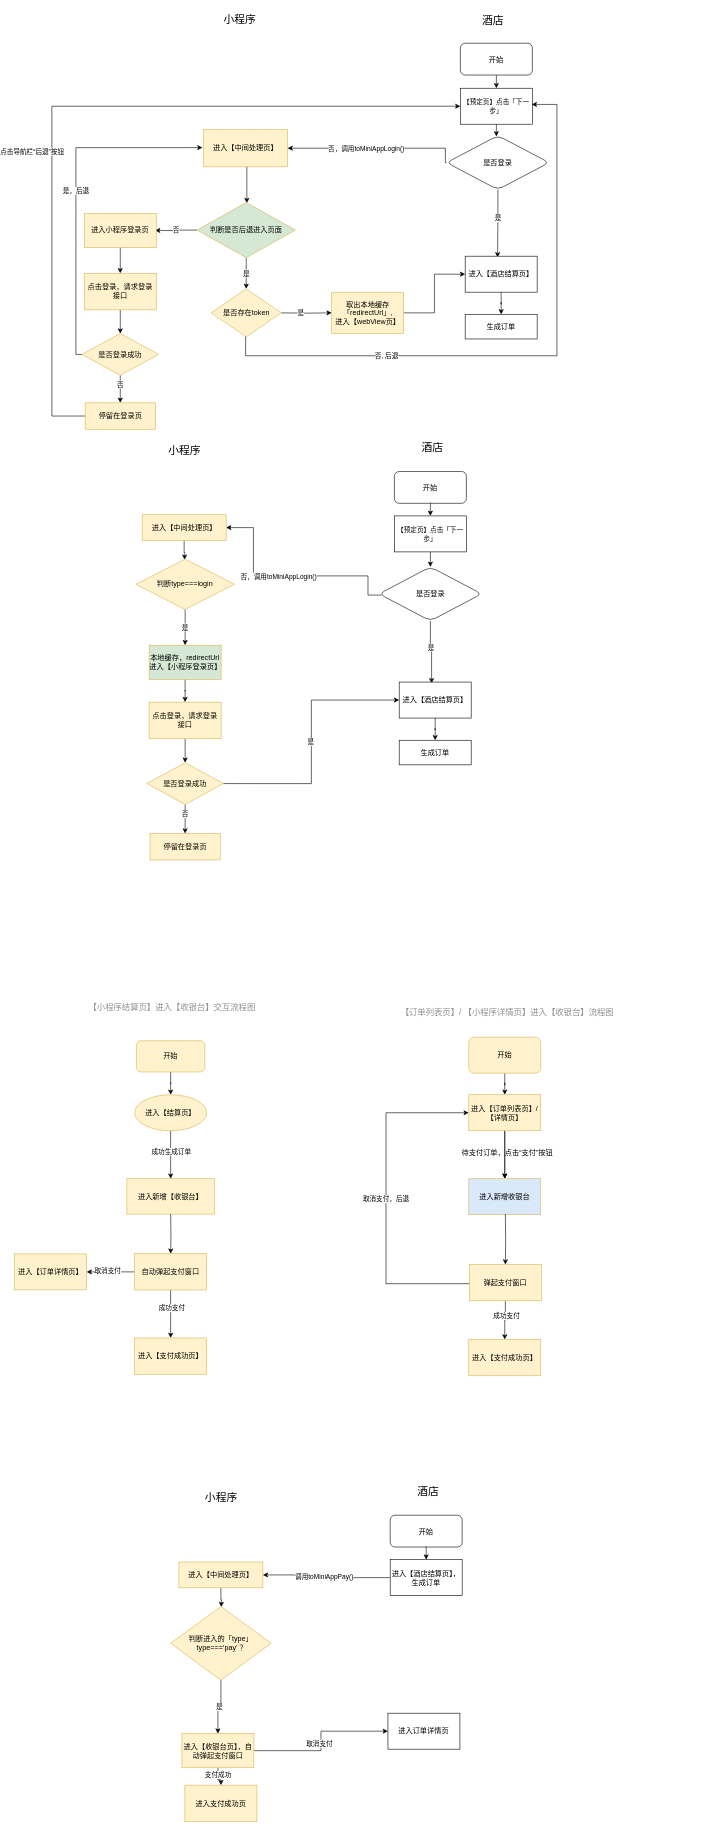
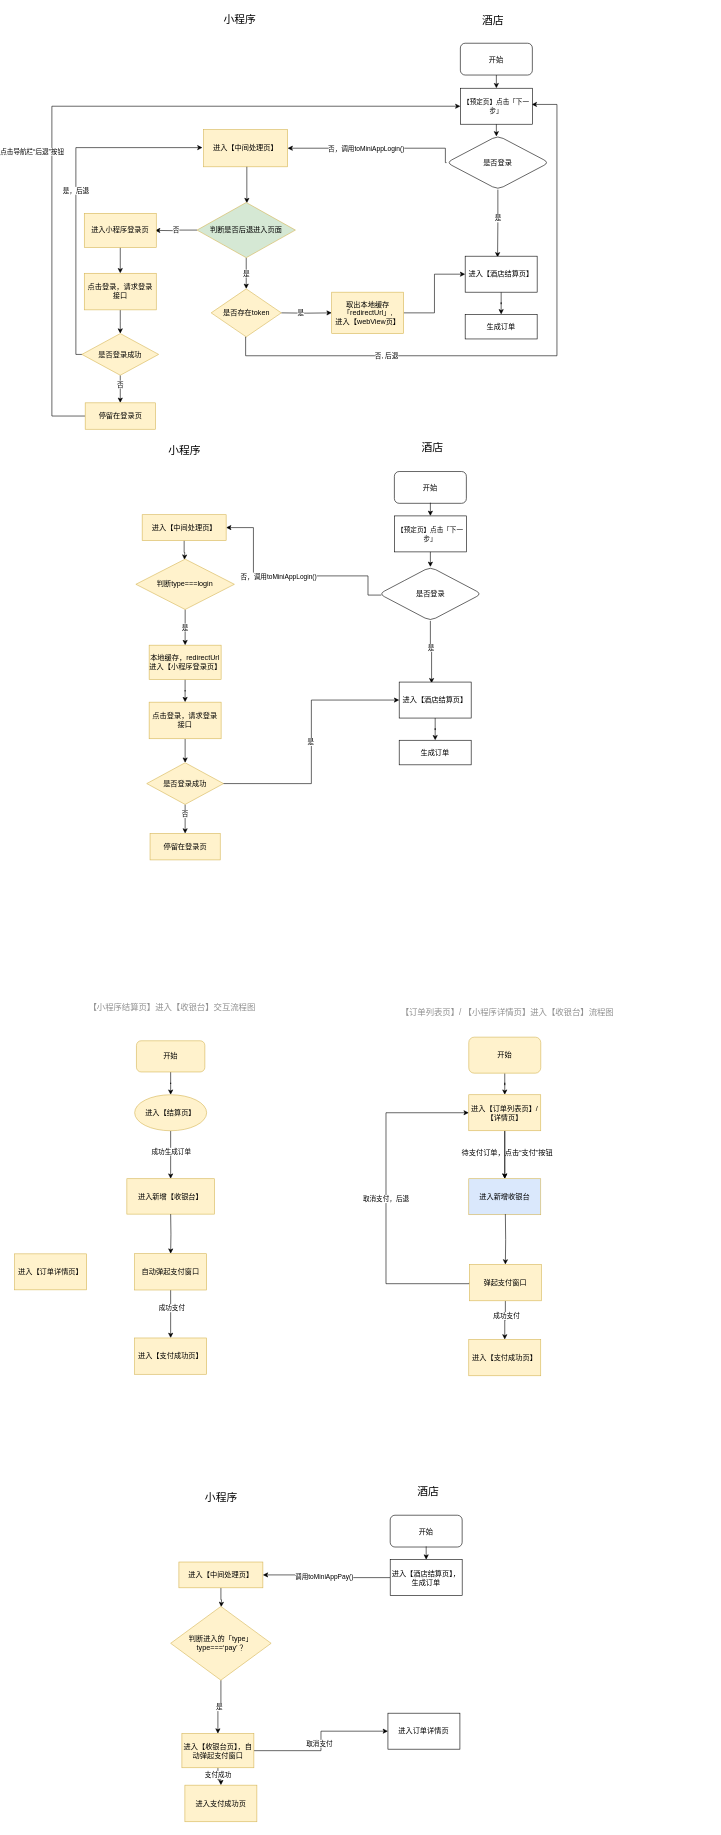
(185, 662) -> (185, 662)
(106, 1272) -> none
